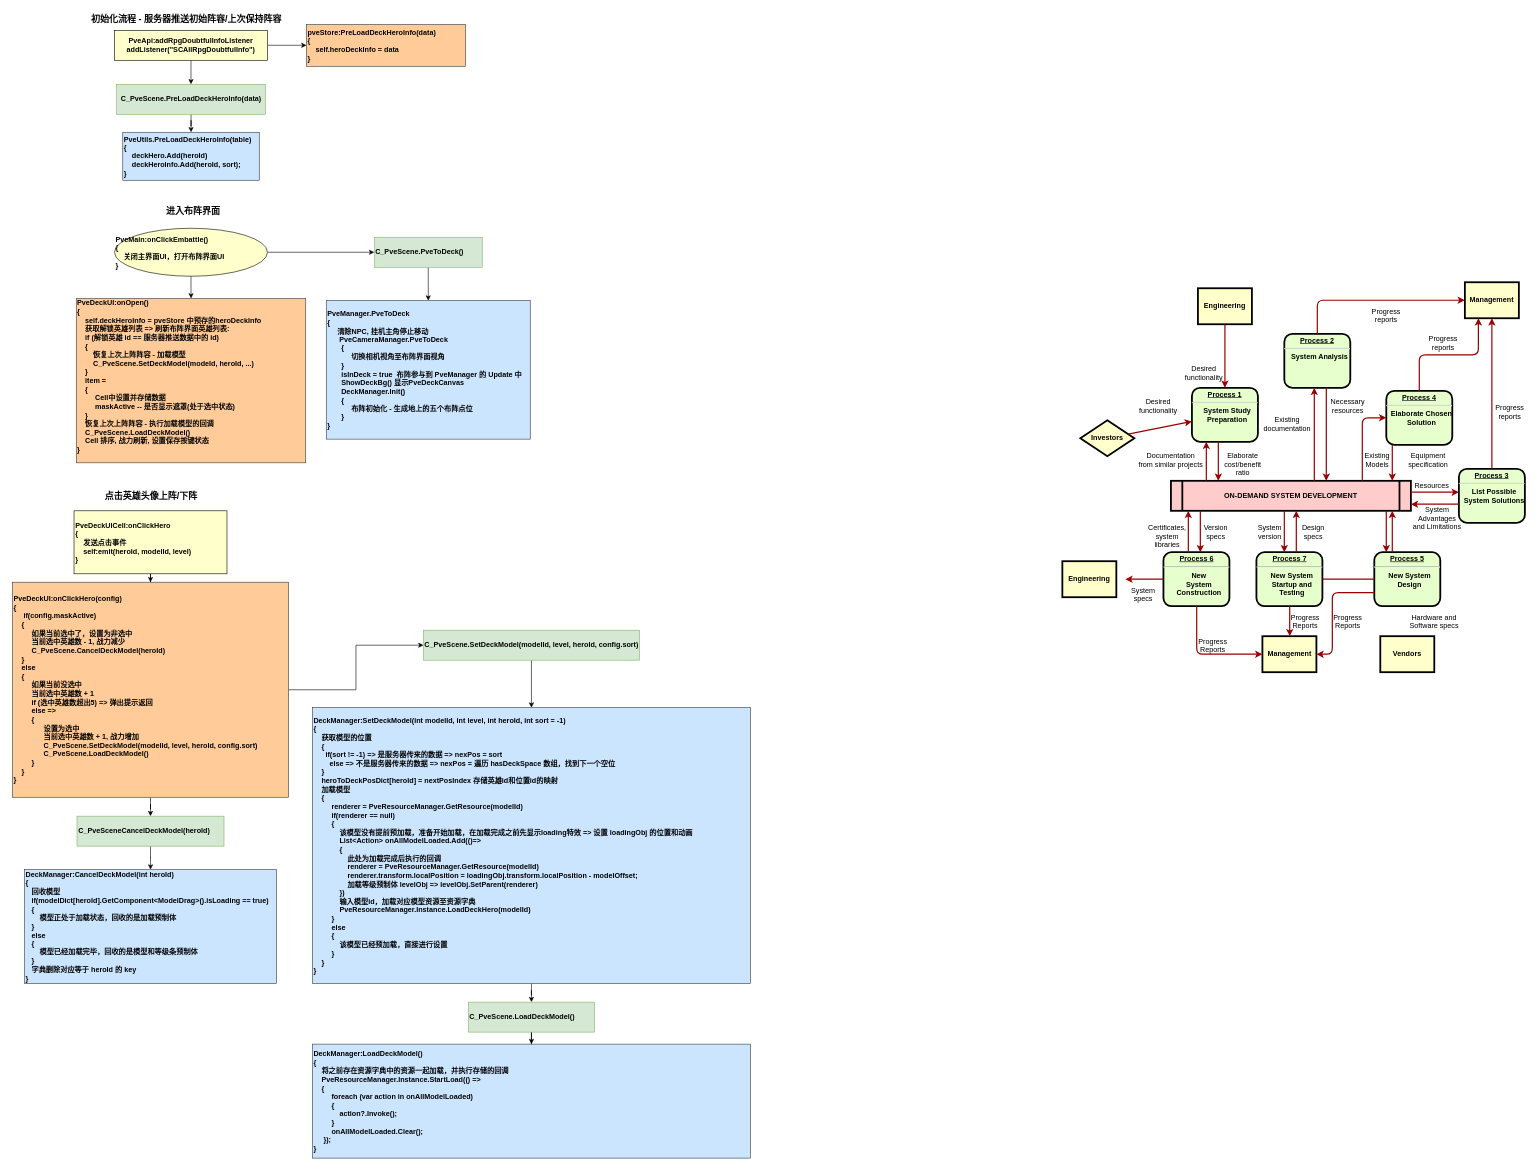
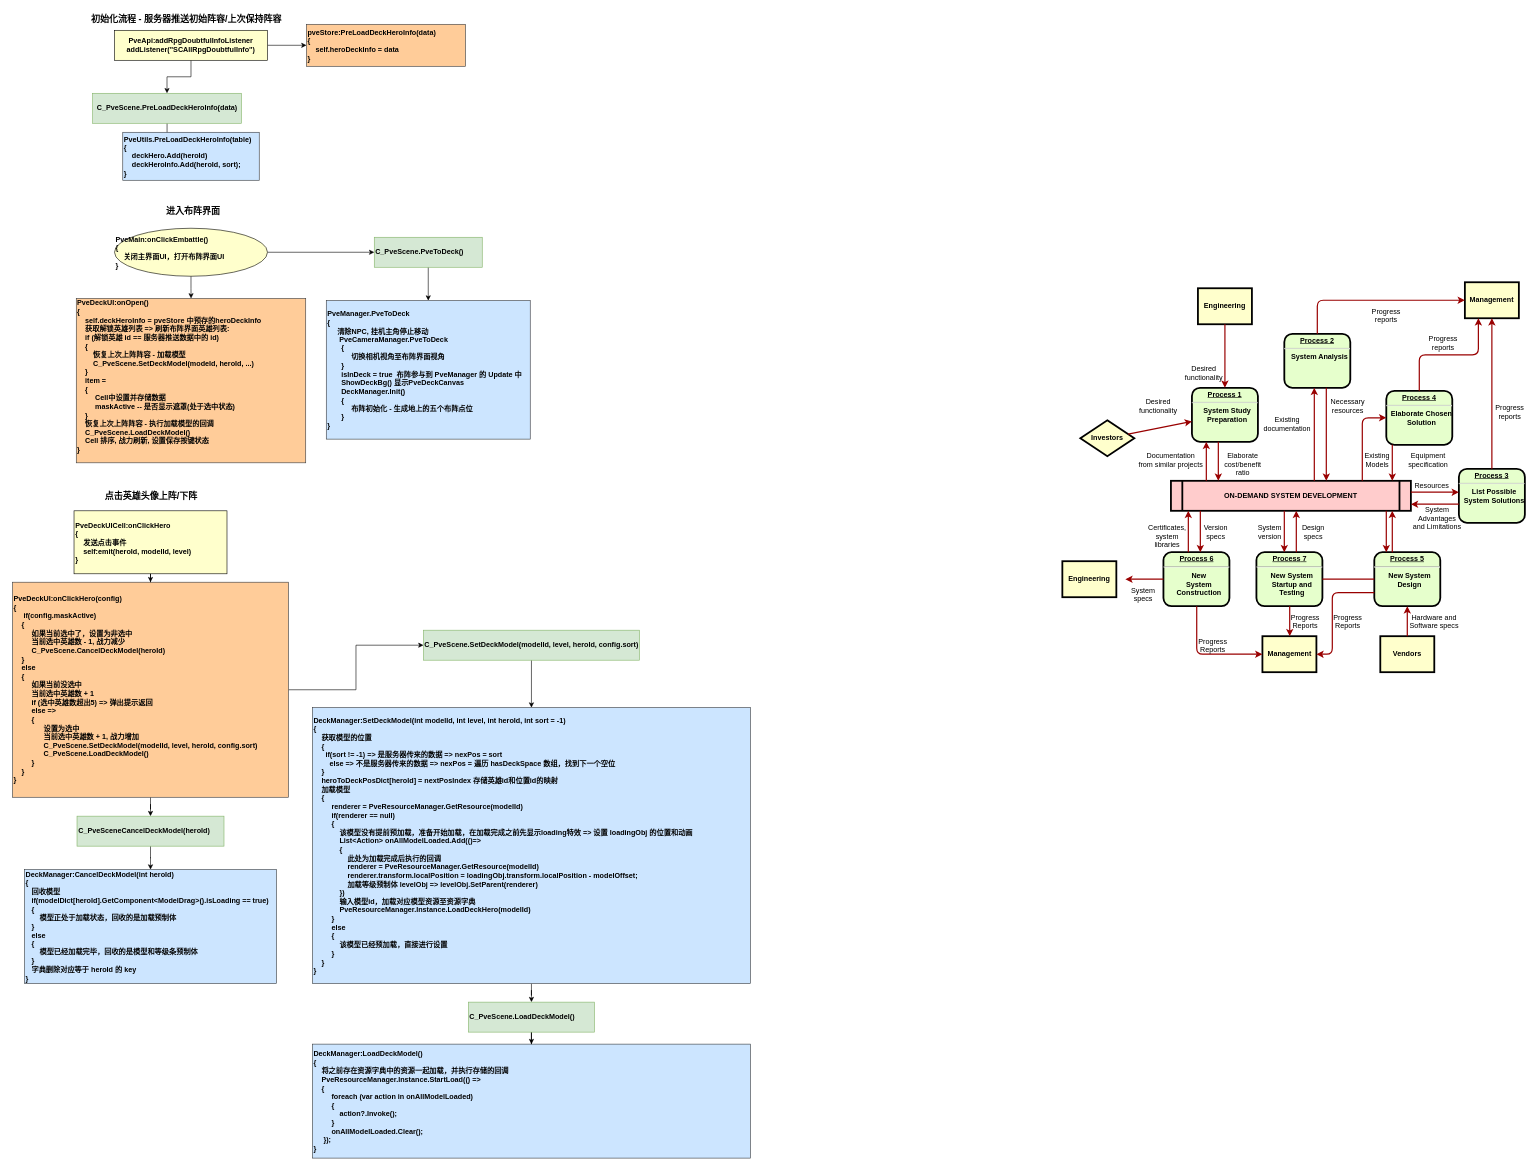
(191, 99) -> (167, 108)
none -> (1407, 624)
